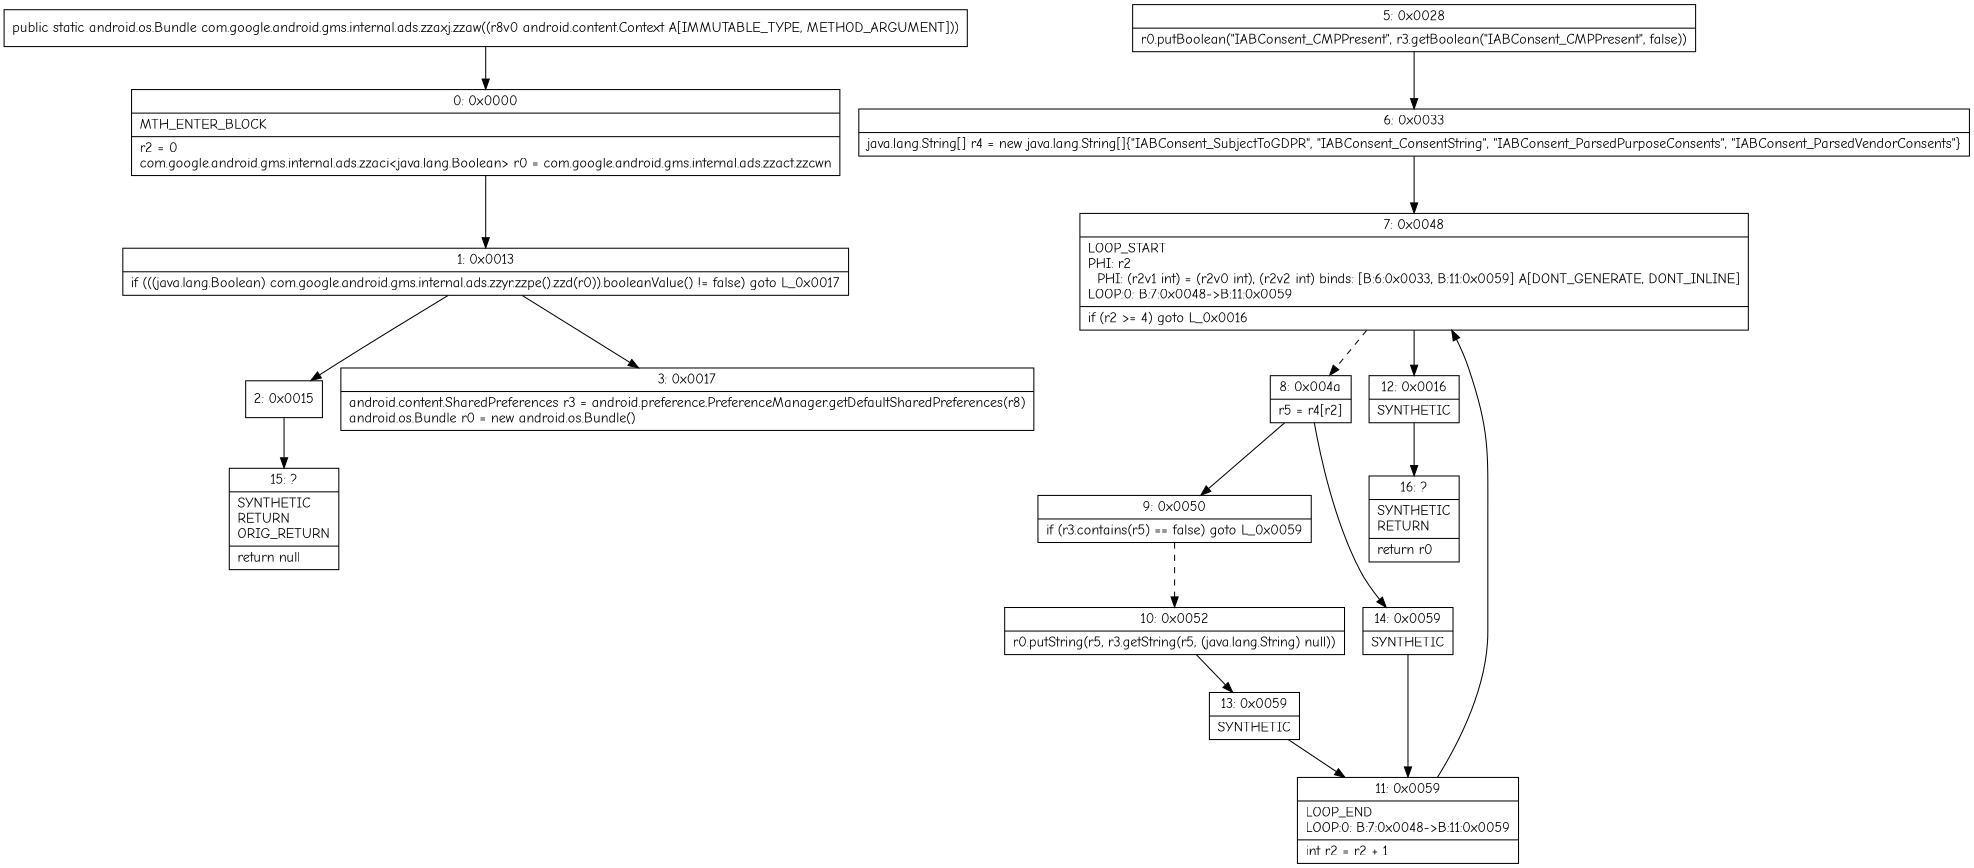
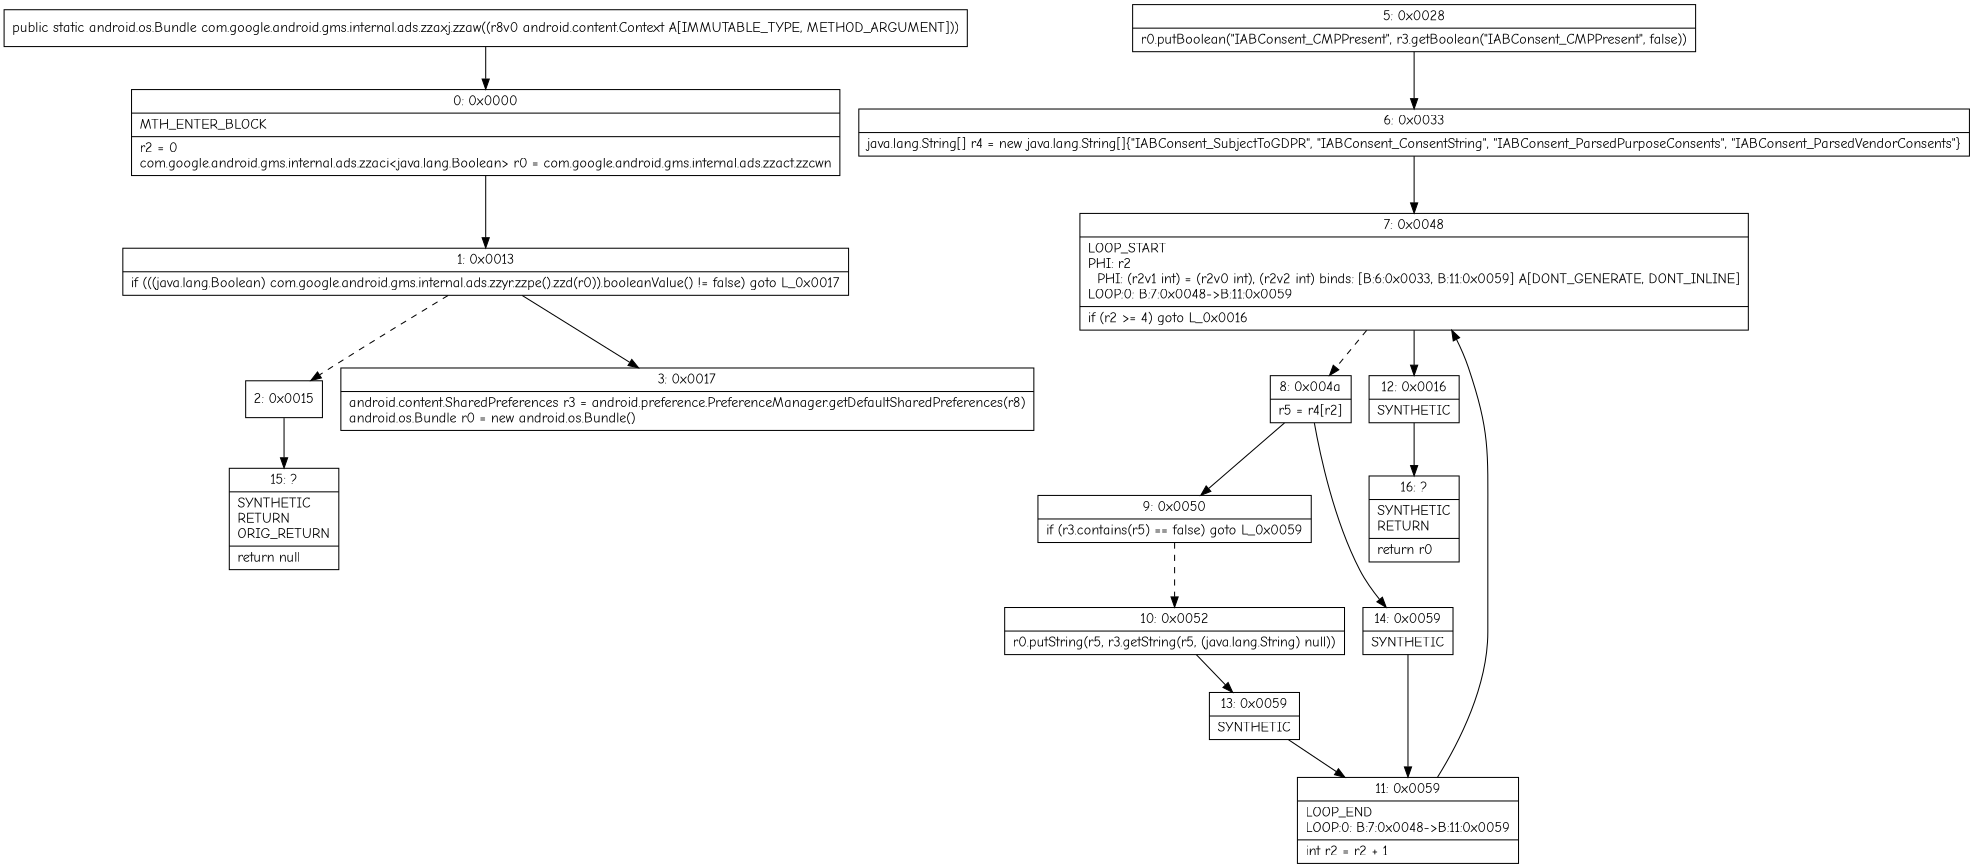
(384, 335) -> (384, 335)
